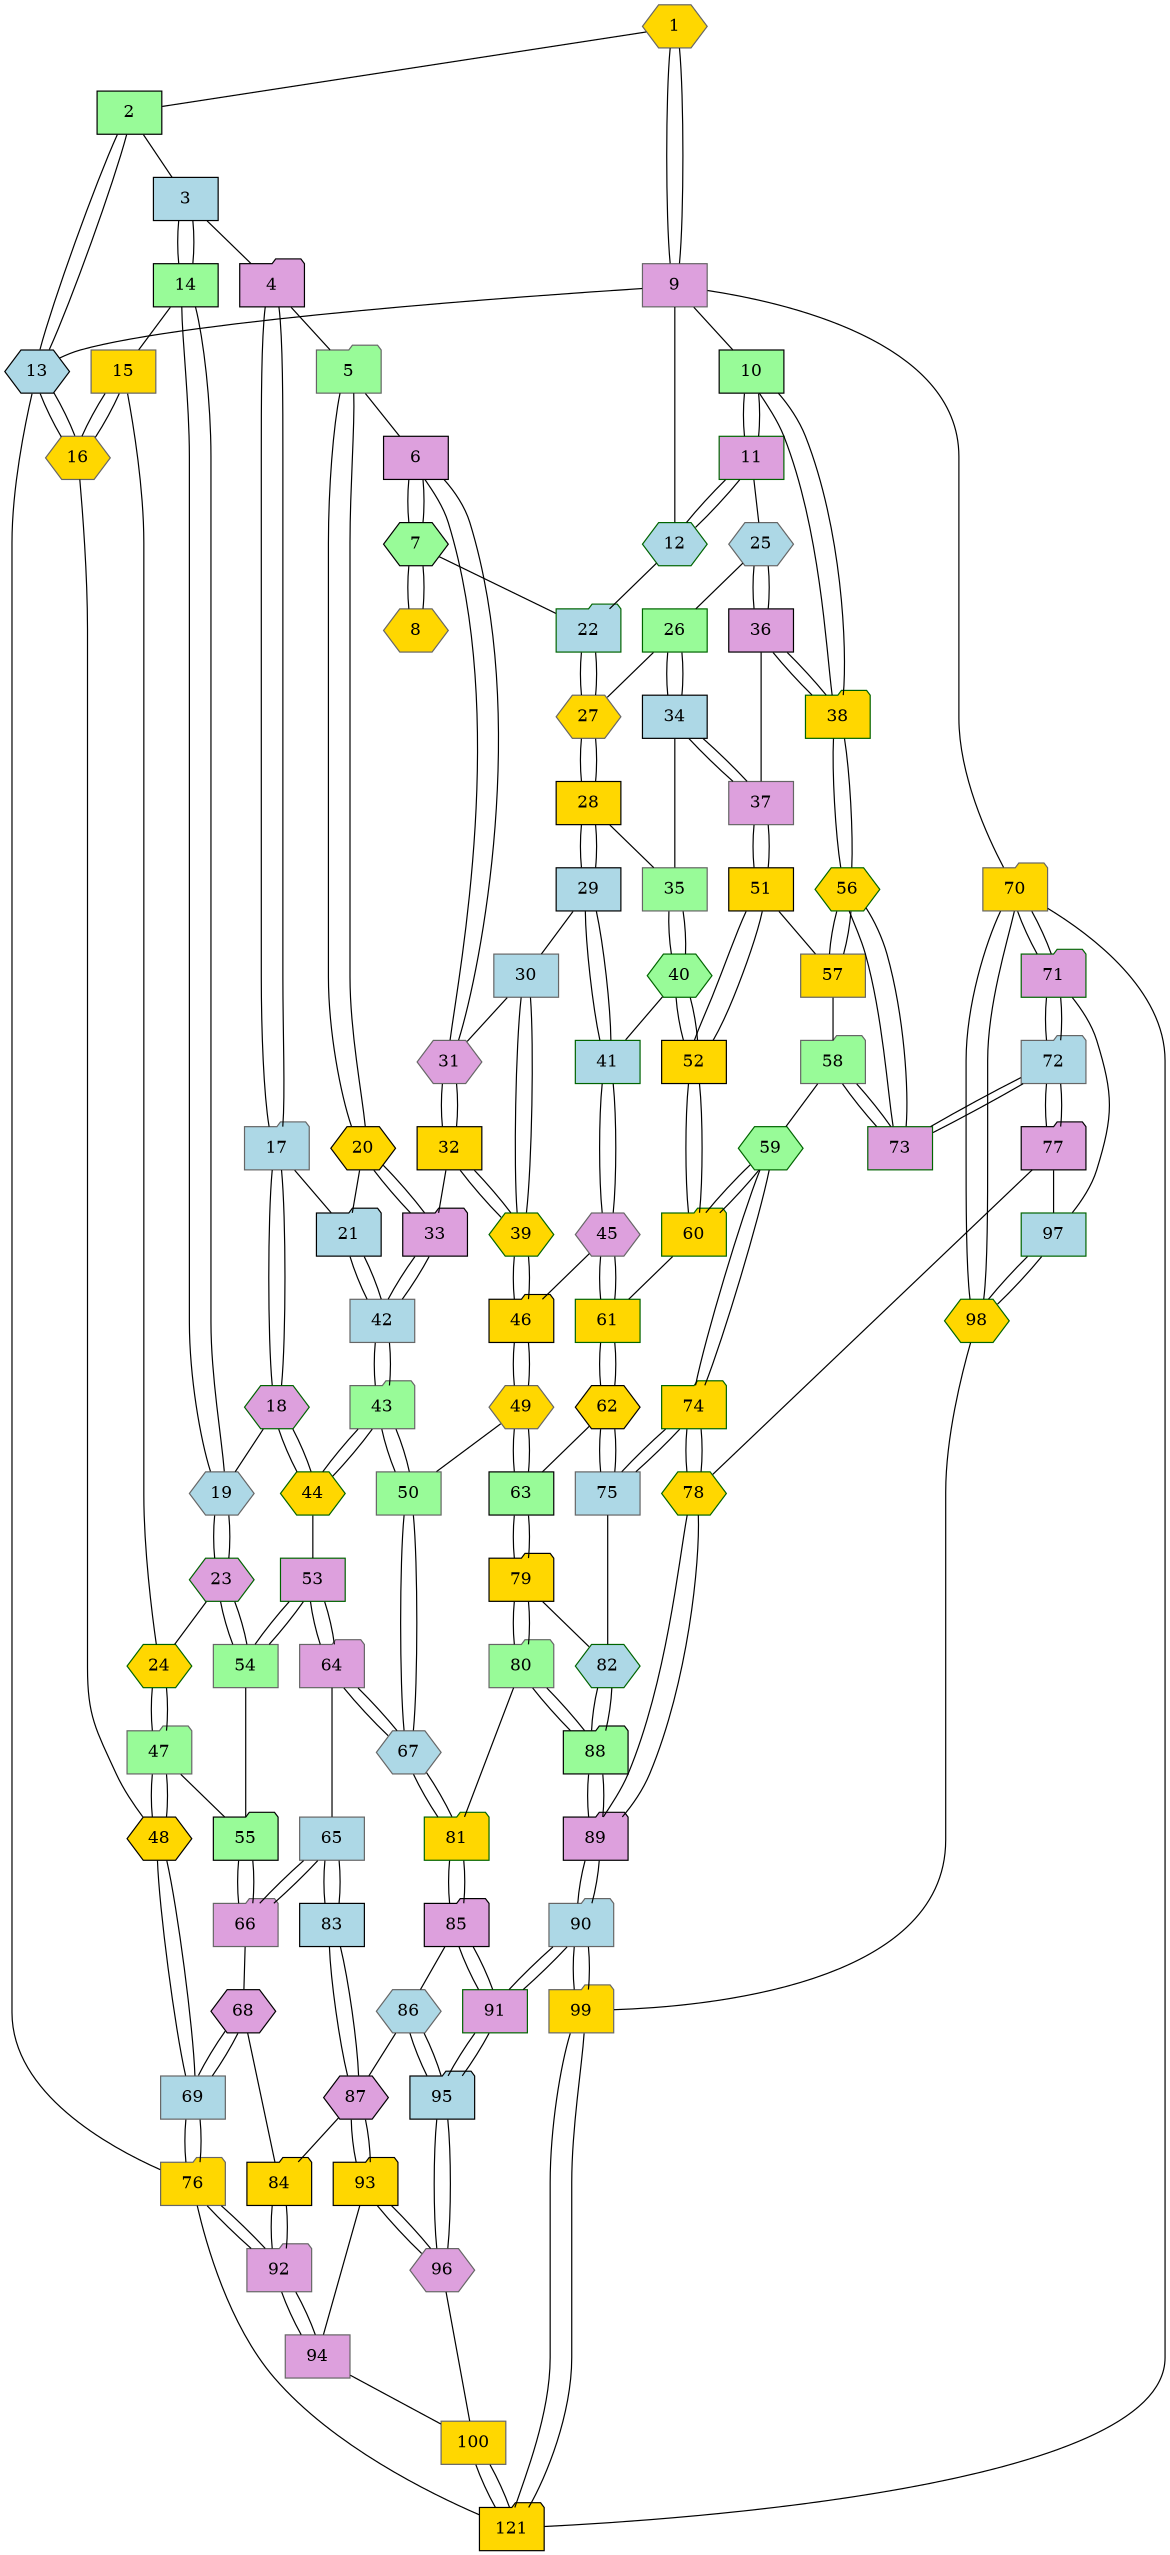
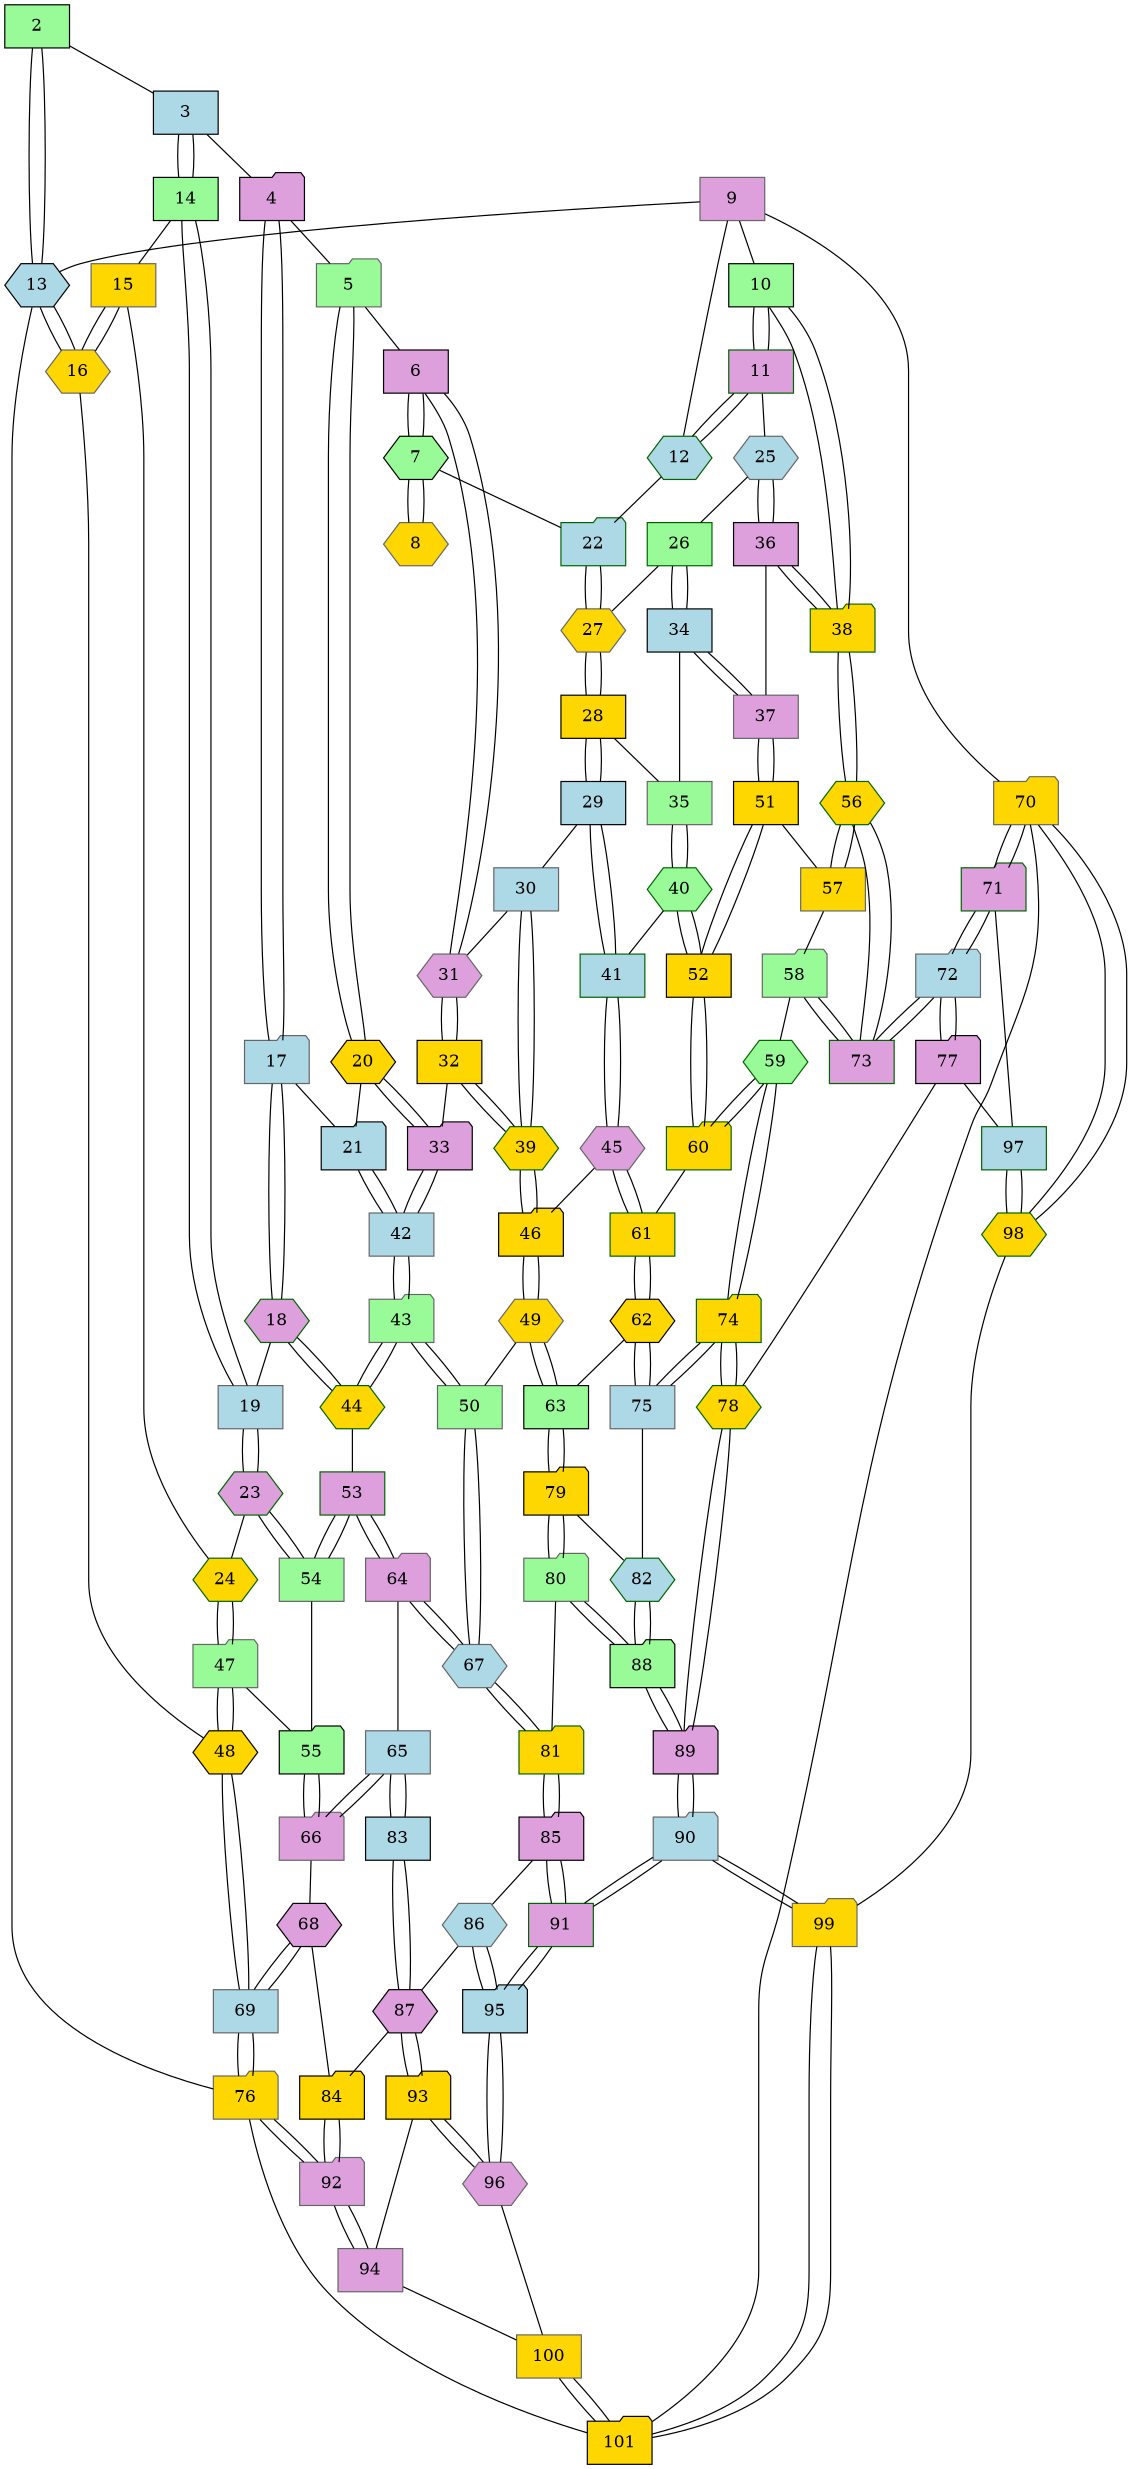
(675, 26) -> none
(222, 1493) -> (251, 1407)
(512, 2529) -> (620, 2443)
